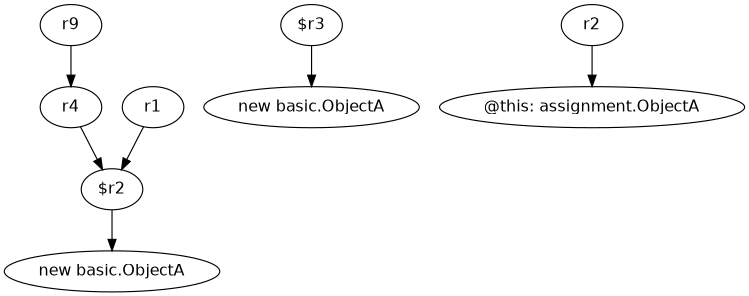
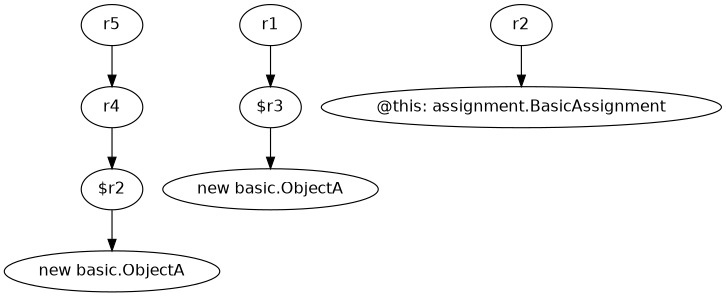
(71, 25) -> (112, 25)
(592, 107) -> (521, 107)
(135, 143) -> (271, 61)
